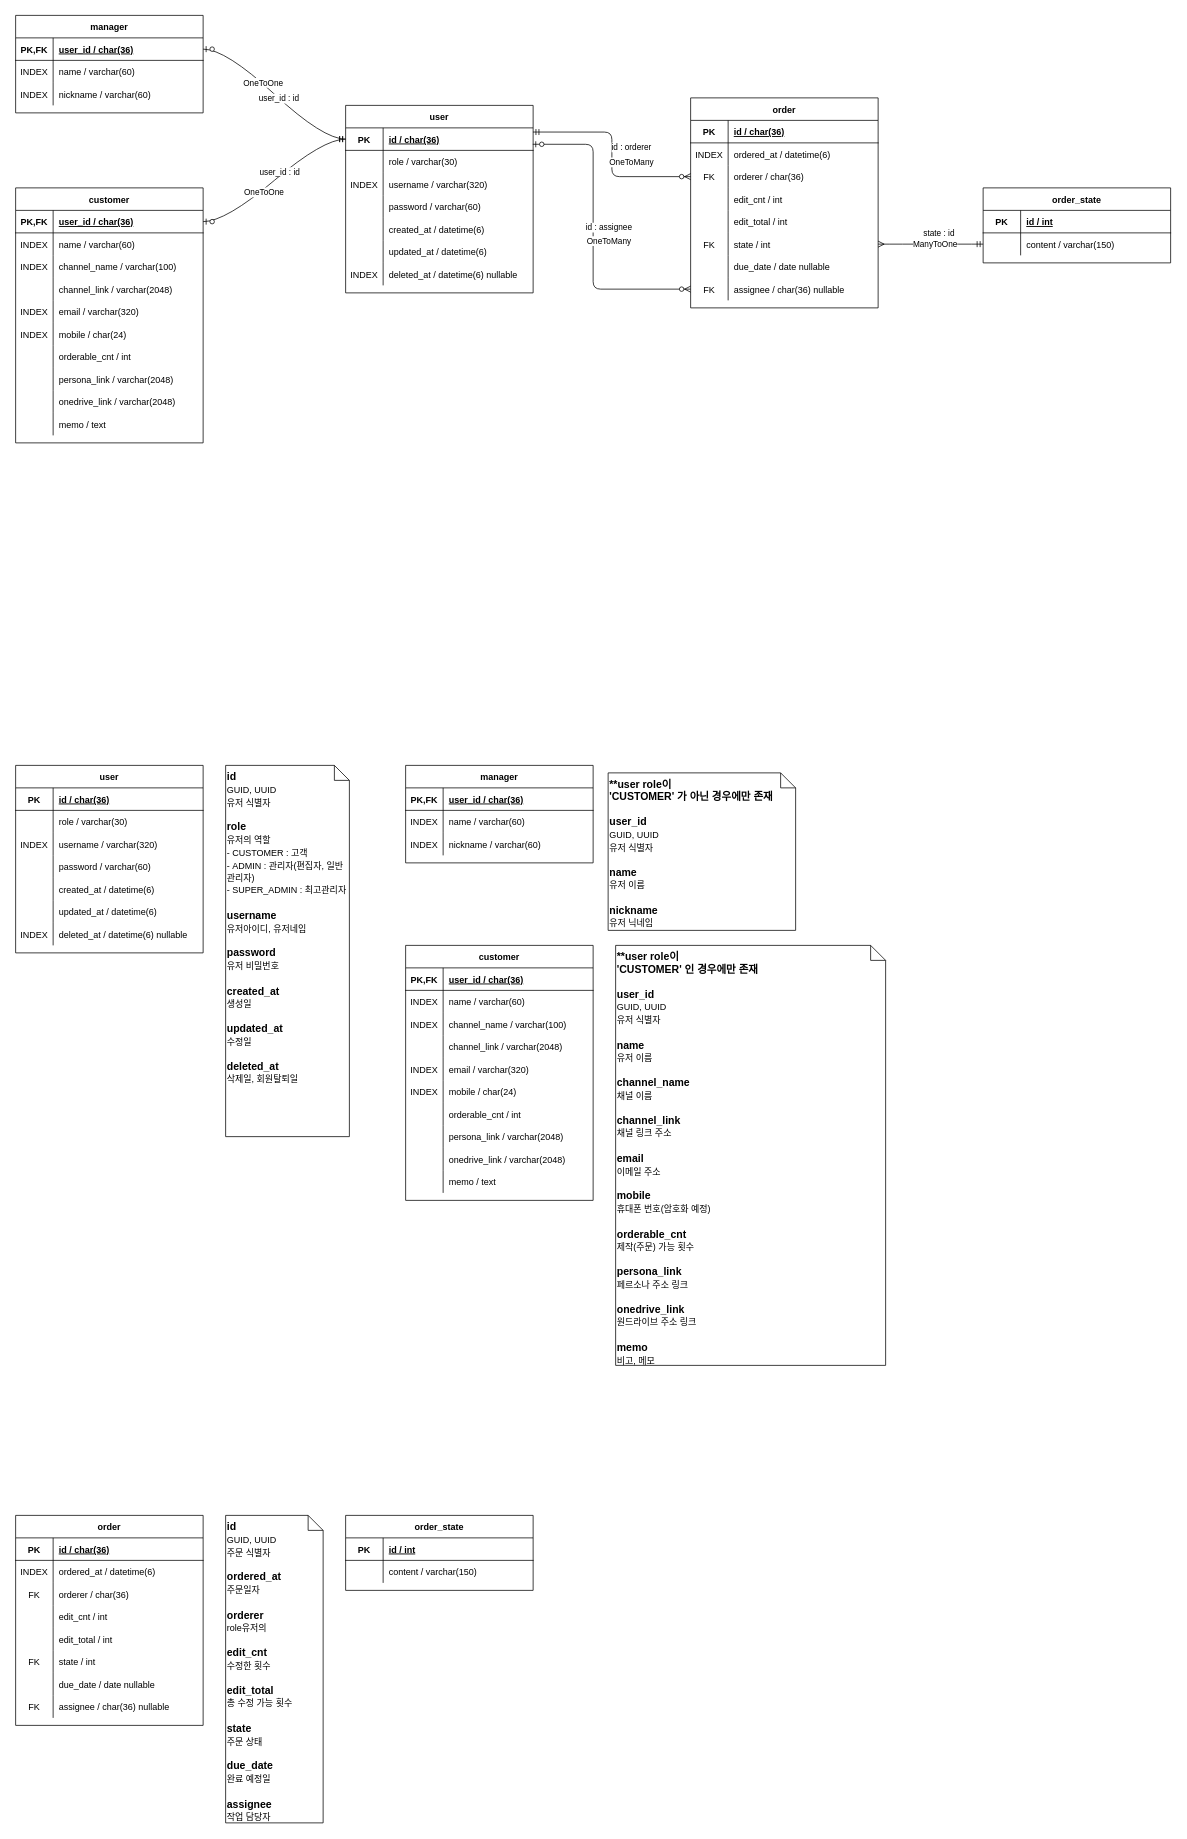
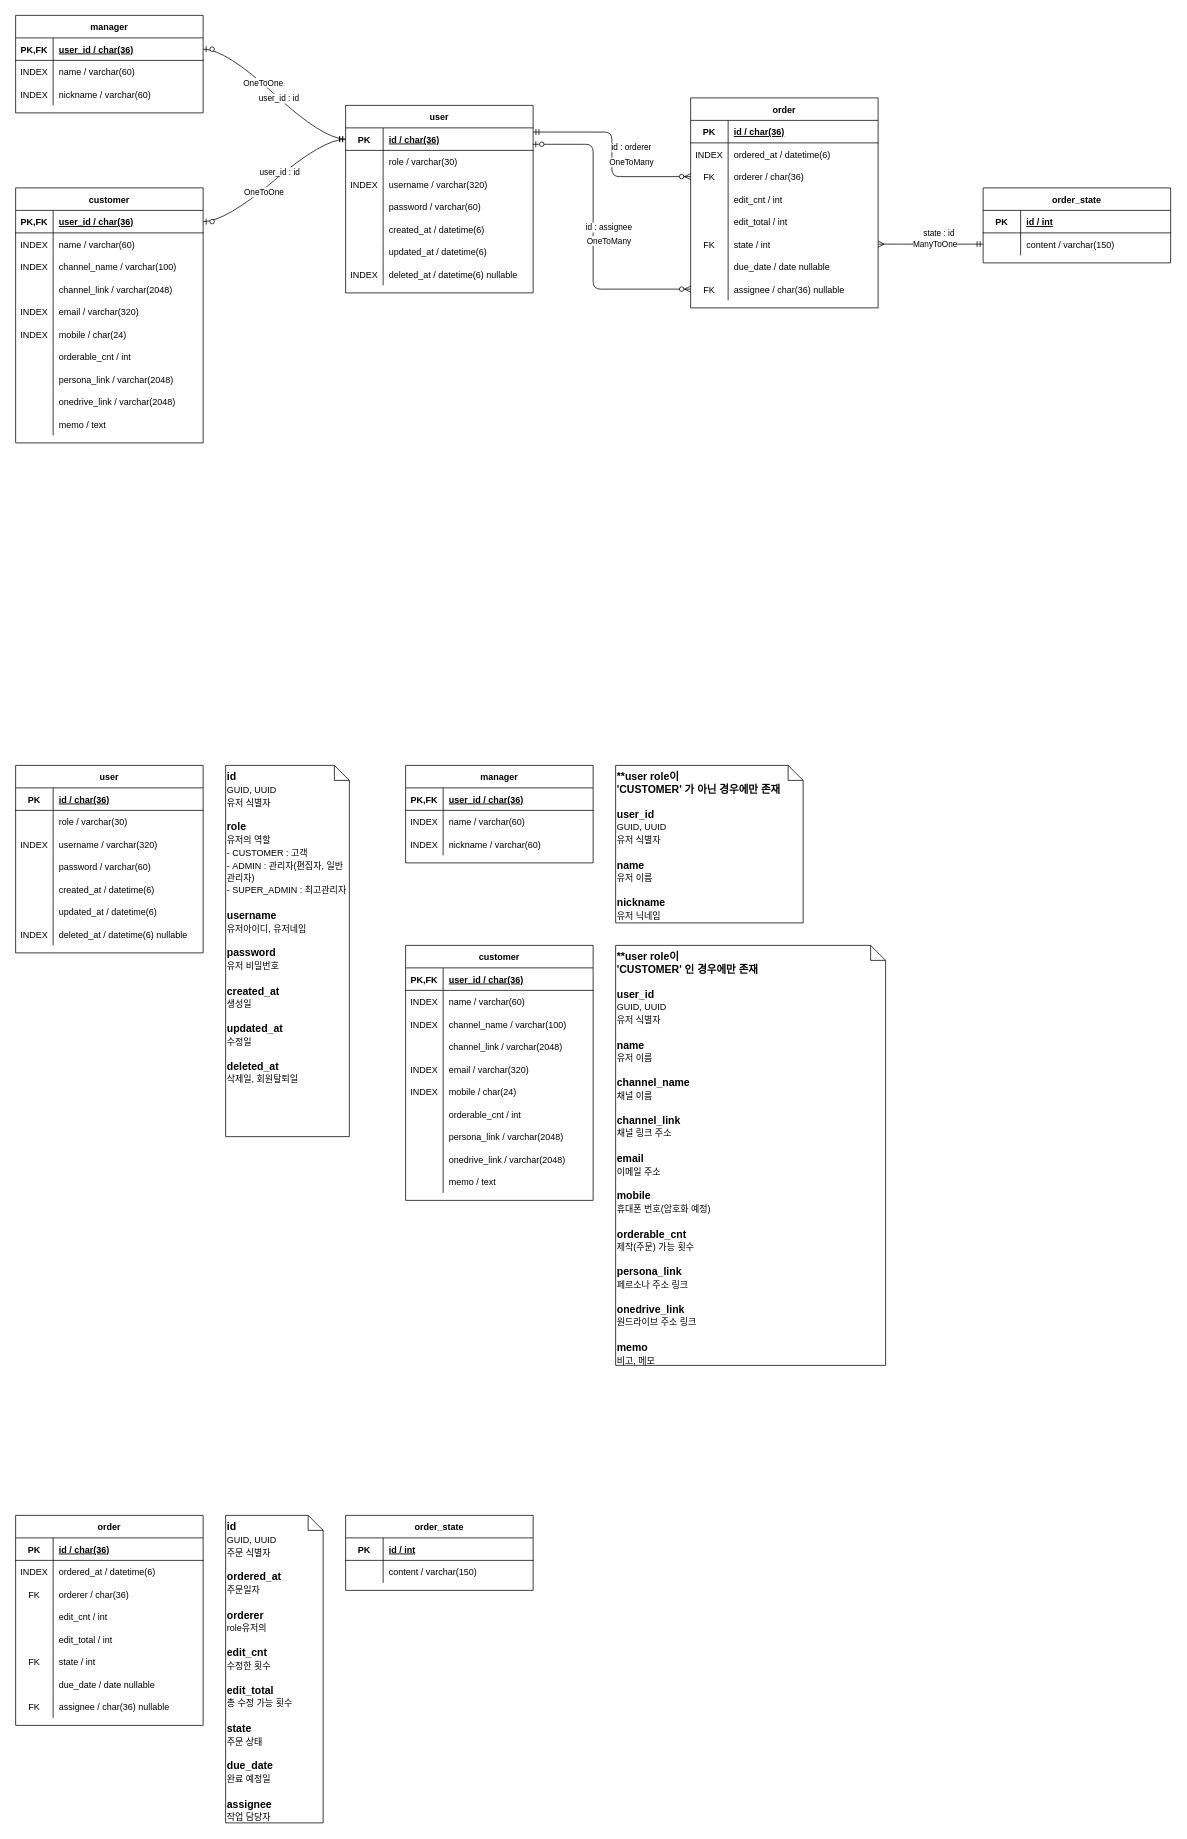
(702, 852) -> (709, 844)
